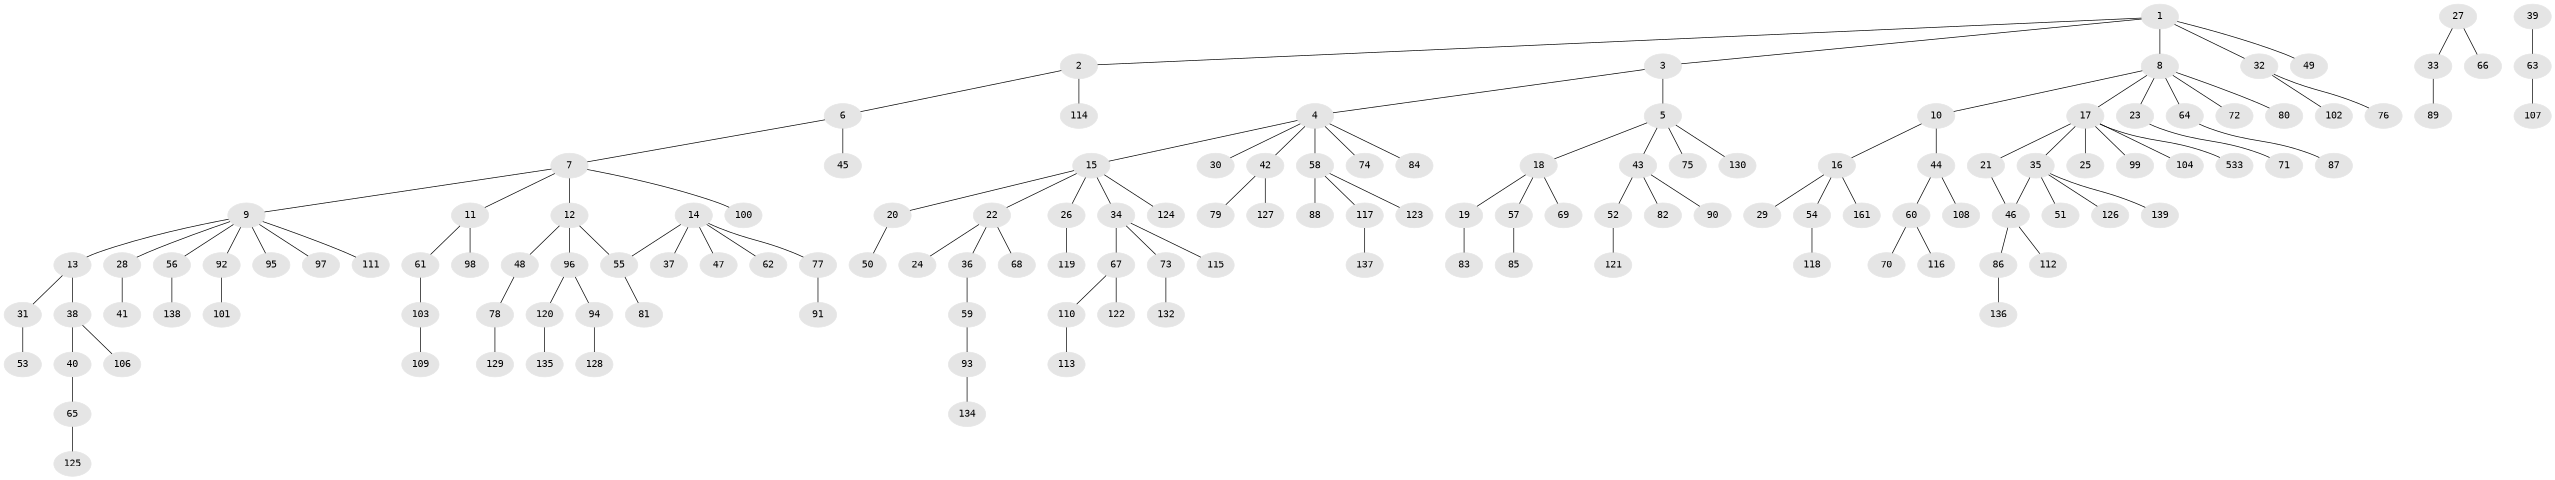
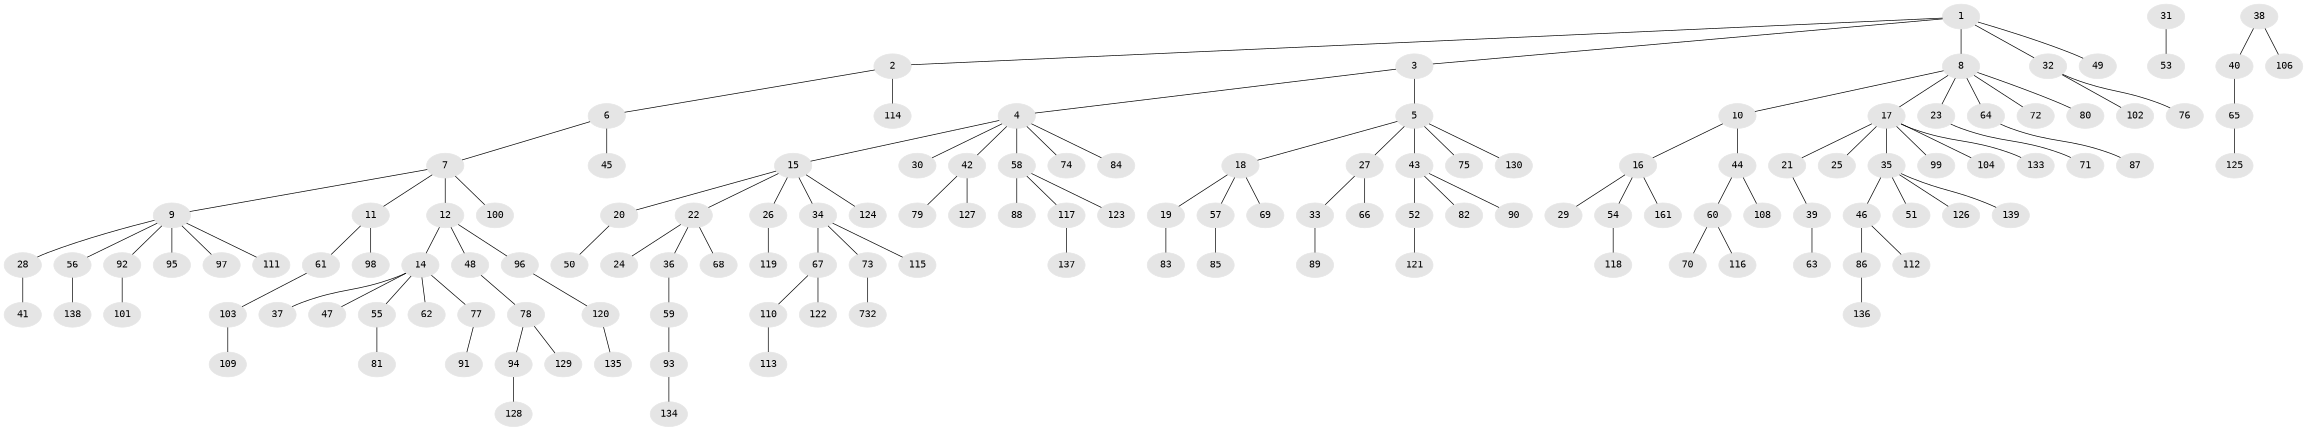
(2533, 116) -> none
none -> (1390, 141)
(2234, 166) -> (2036, 166)
(1998, 191) -> (1800, 191)
(594, 240) -> (433, 240)
(72, 265) -> none
(582, 290) -> (520, 340)
(1166, 315) -> (868, 315)
